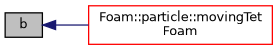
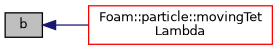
(181, 25) -> (181, 25)
